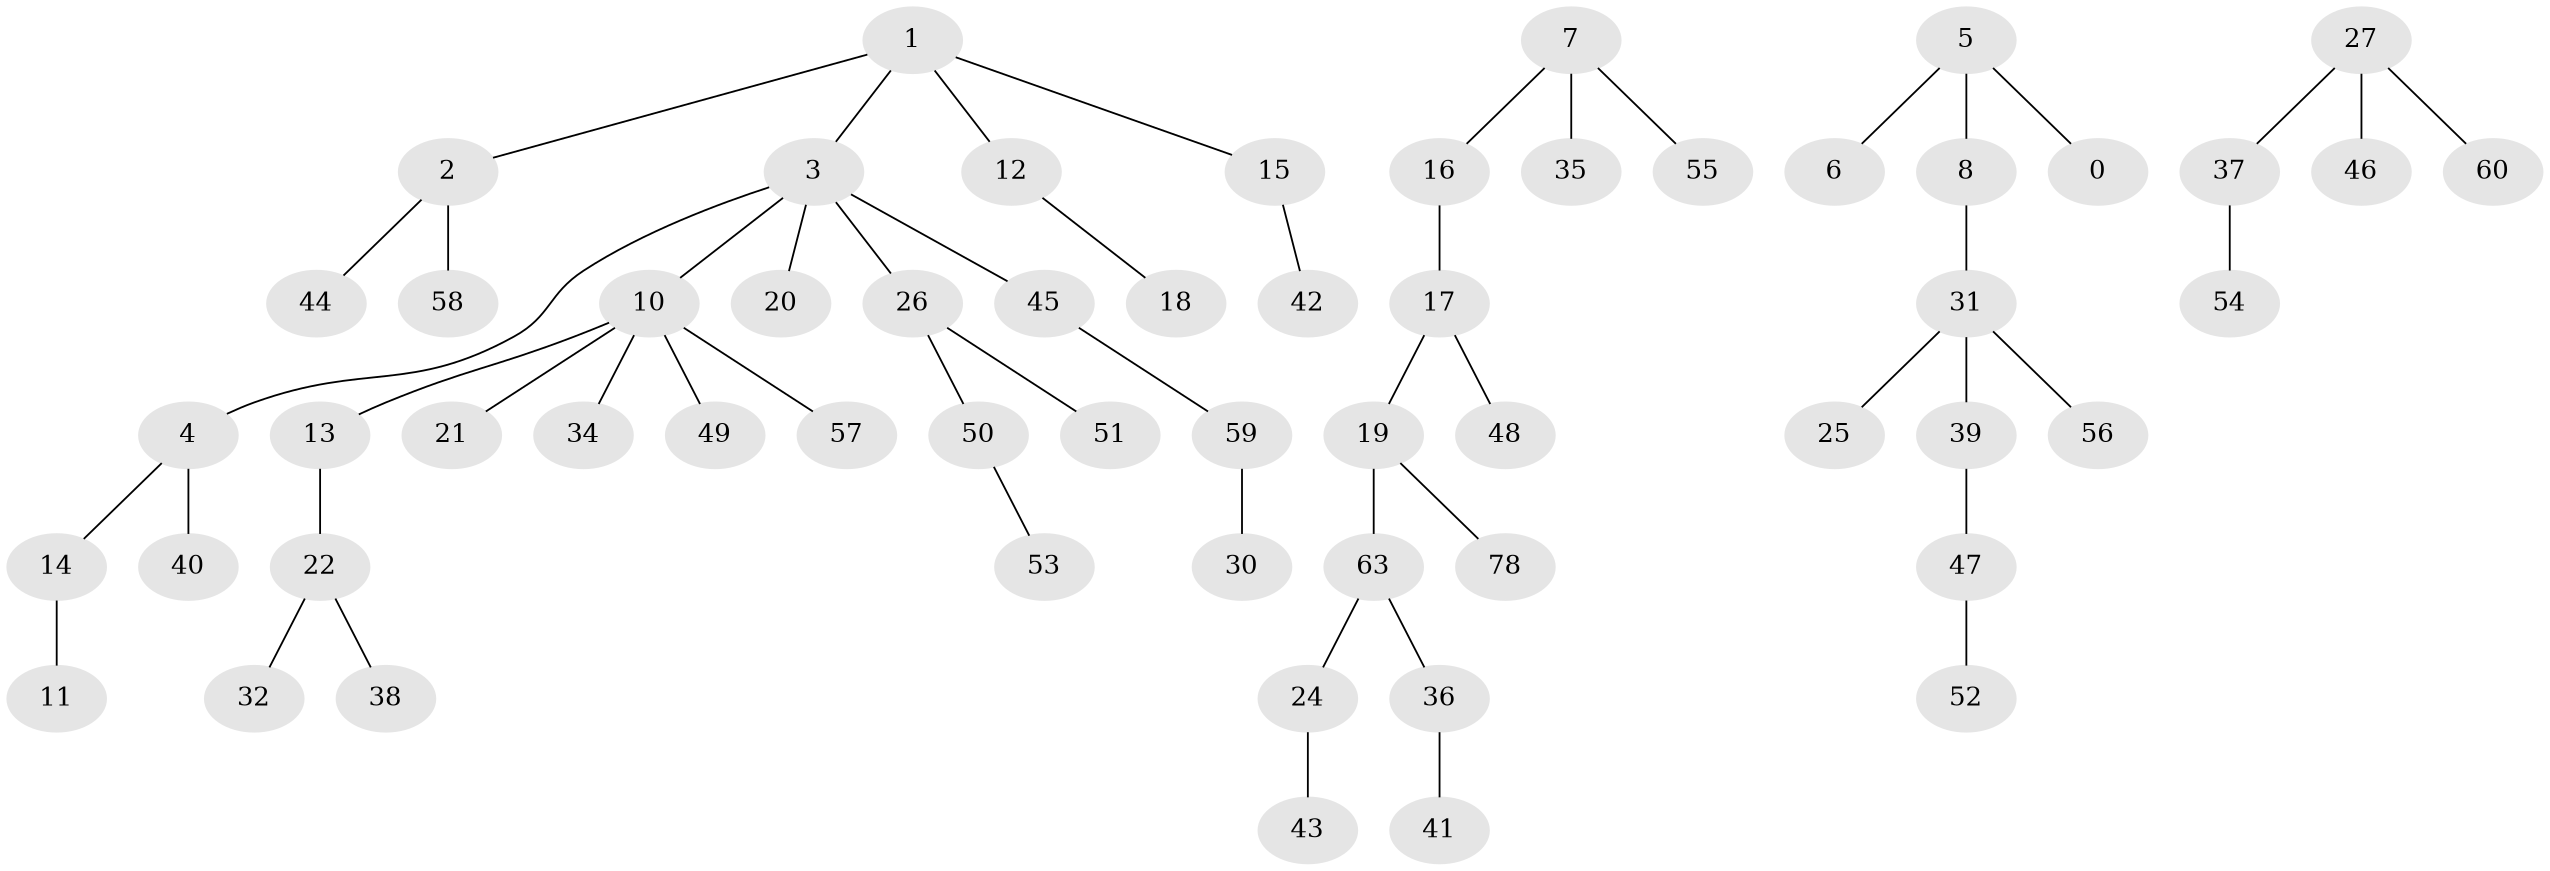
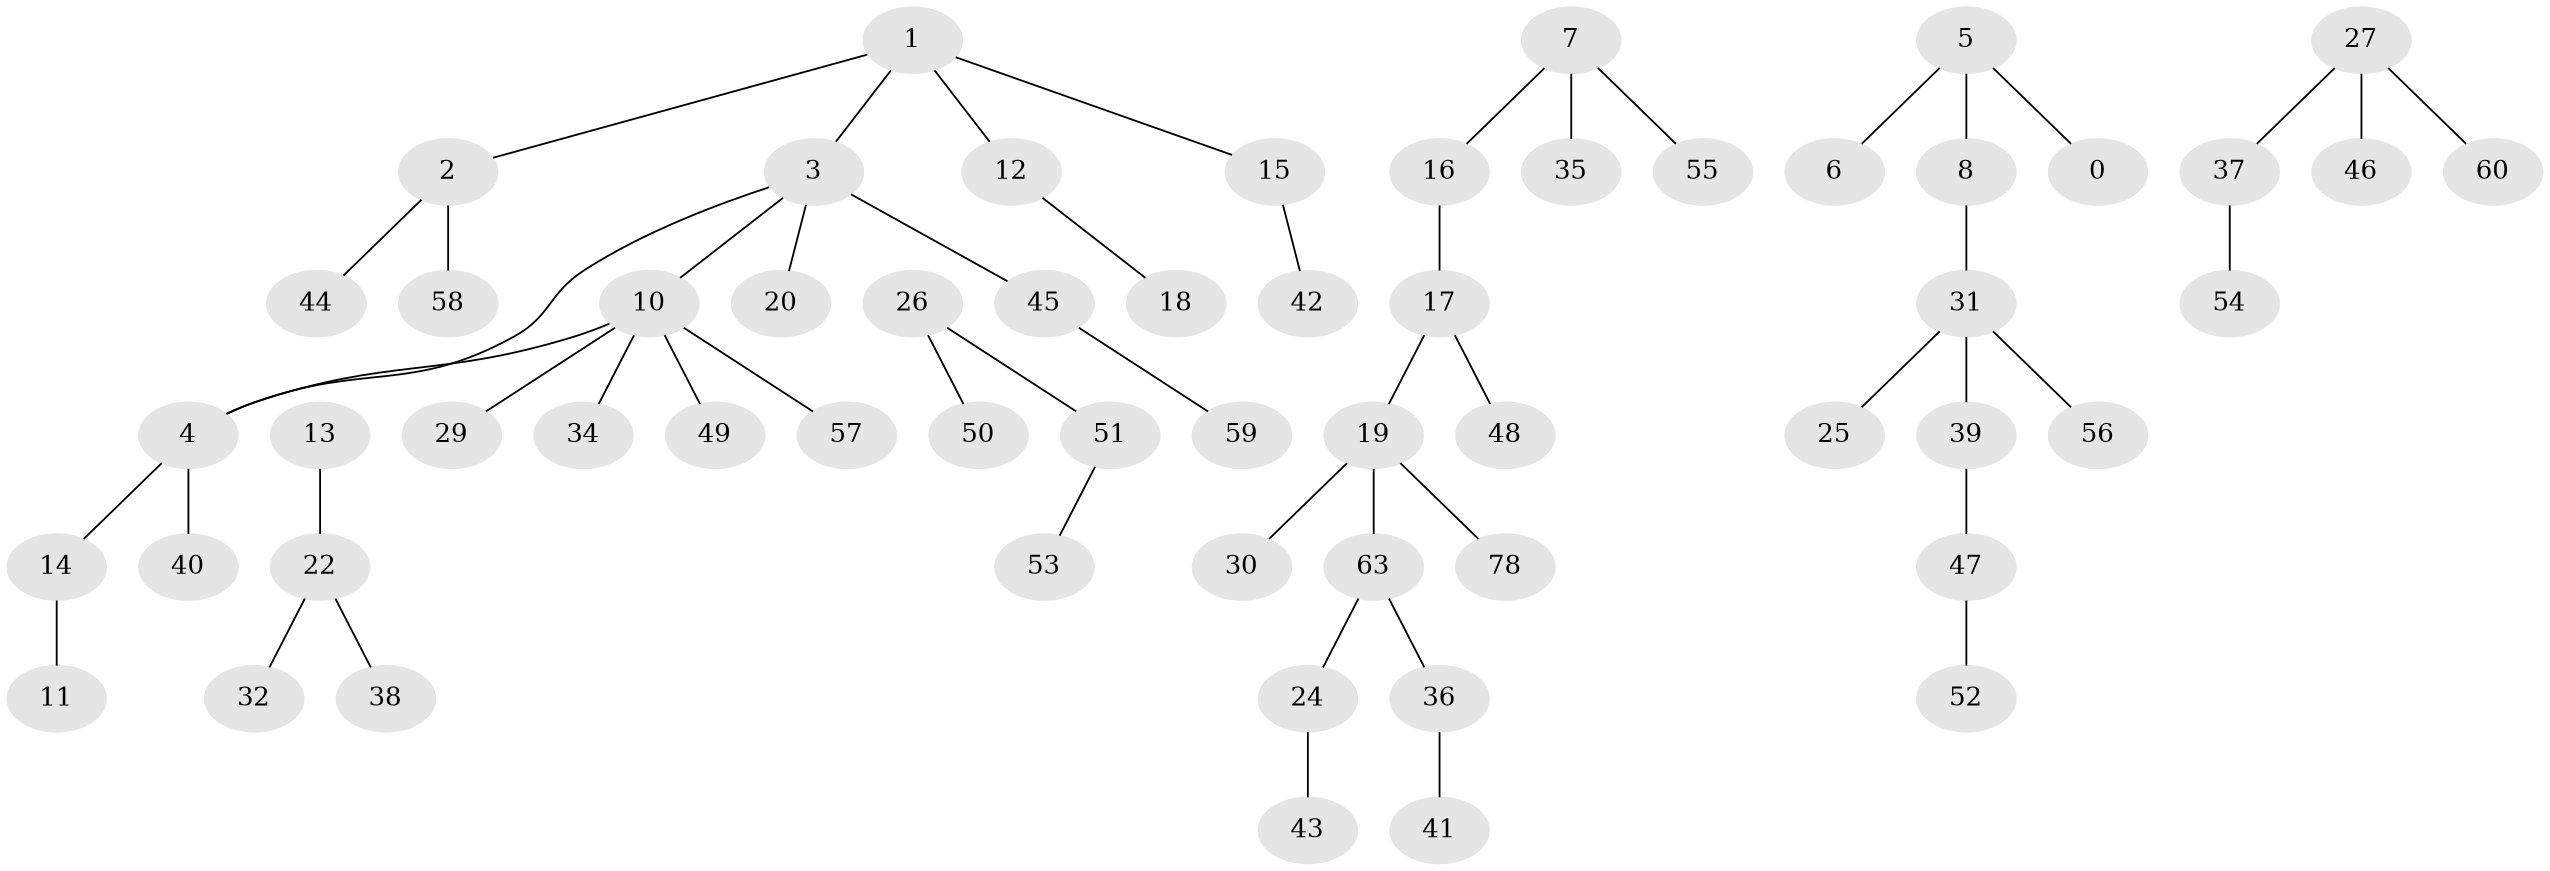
(863, 238) -> none
(484, 368) -> (505, 354)
(452, 435) -> (452, 435)
(1012, 501) -> (1077, 501)
(1242, 501) -> (1308, 501)
